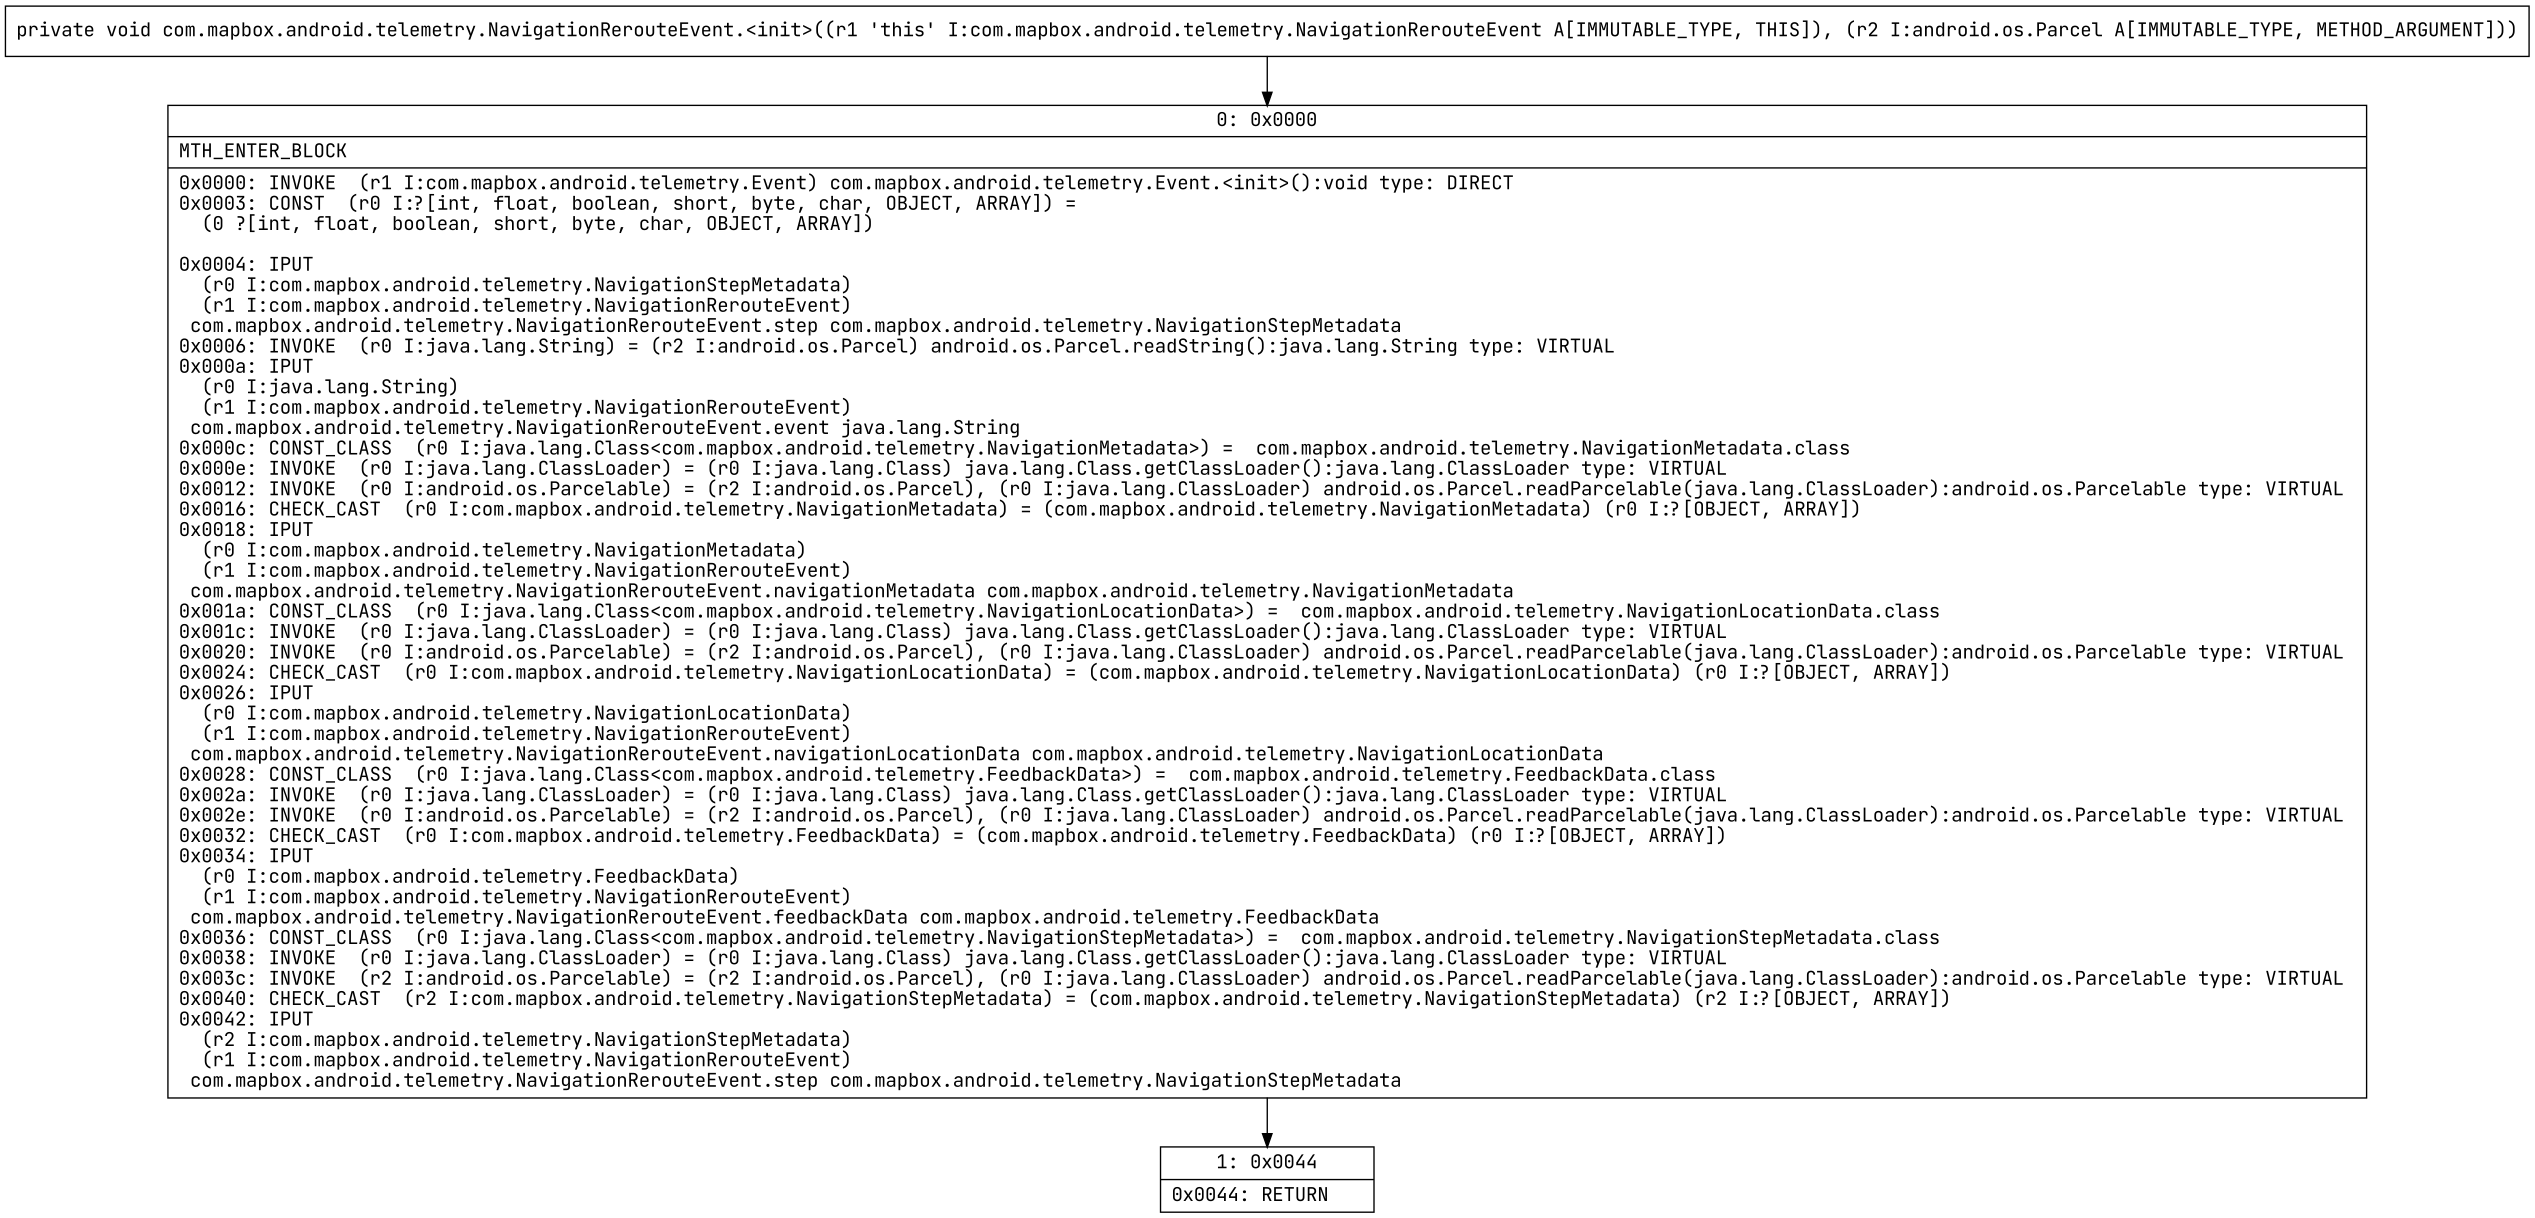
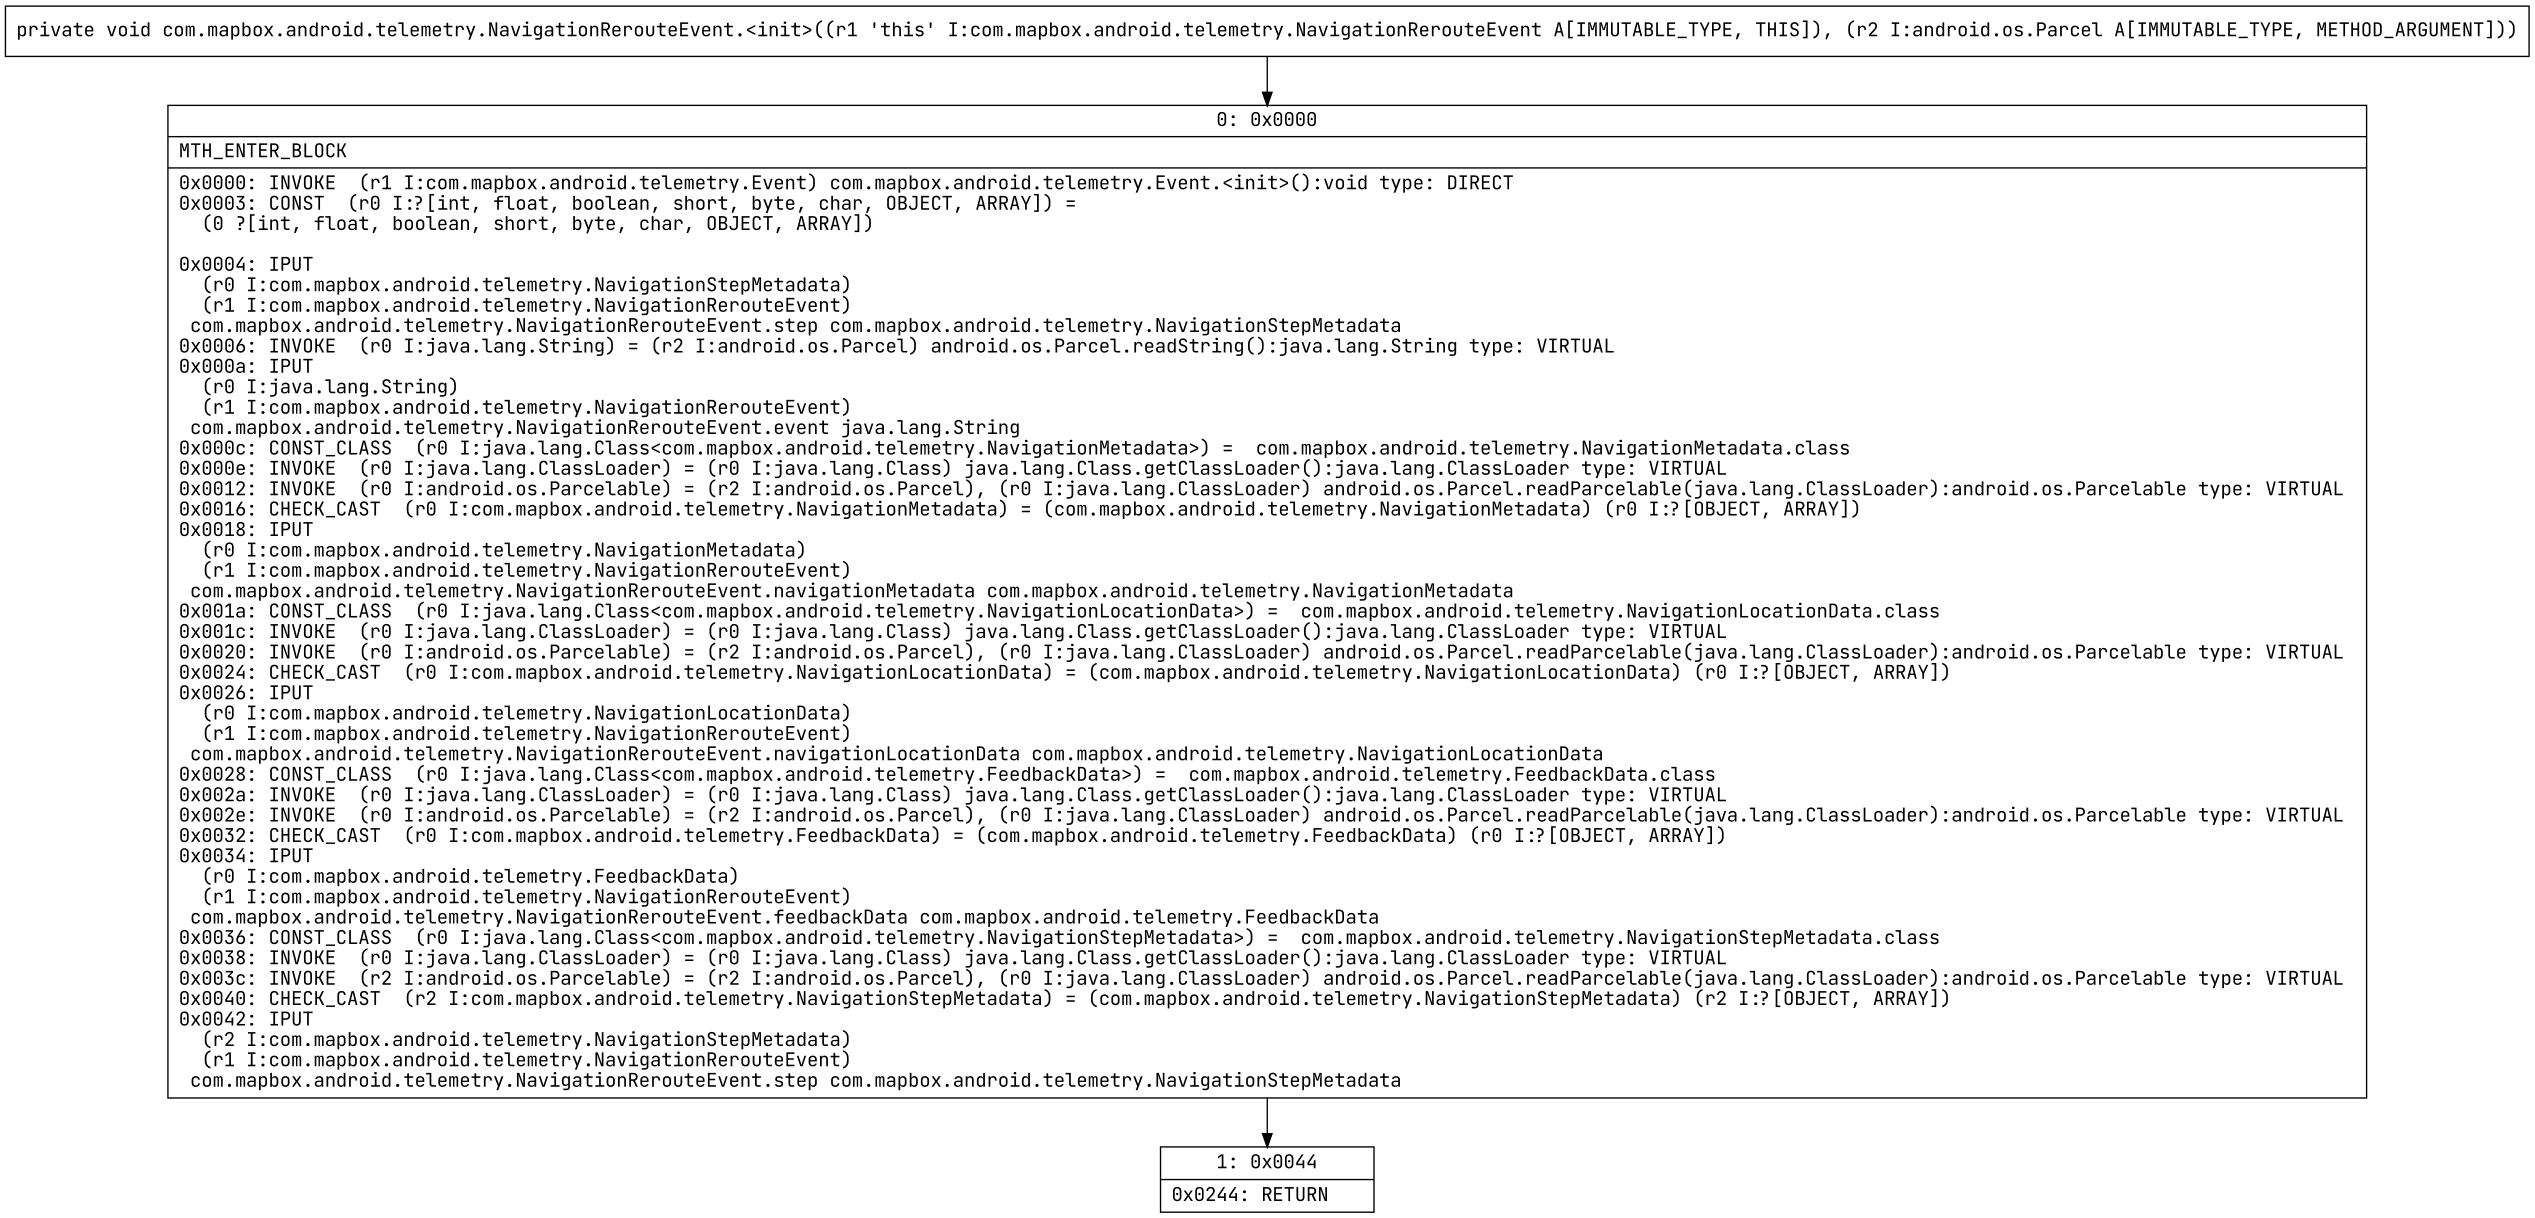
(1267, 1195) -> (1267, 1195)
